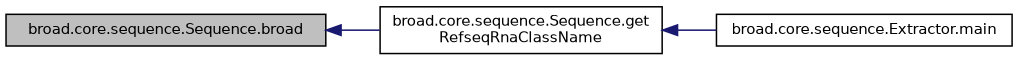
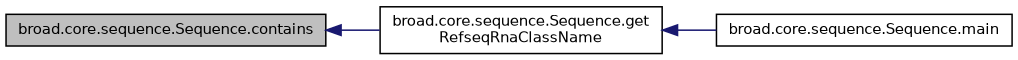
(166, 30) -> (166, 30)
(864, 30) -> (864, 30)
